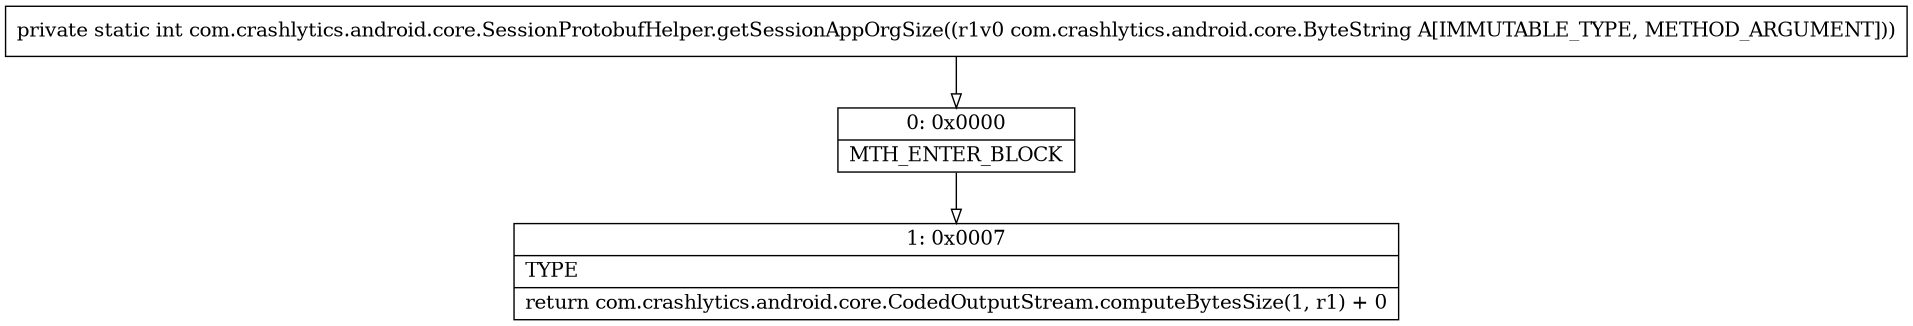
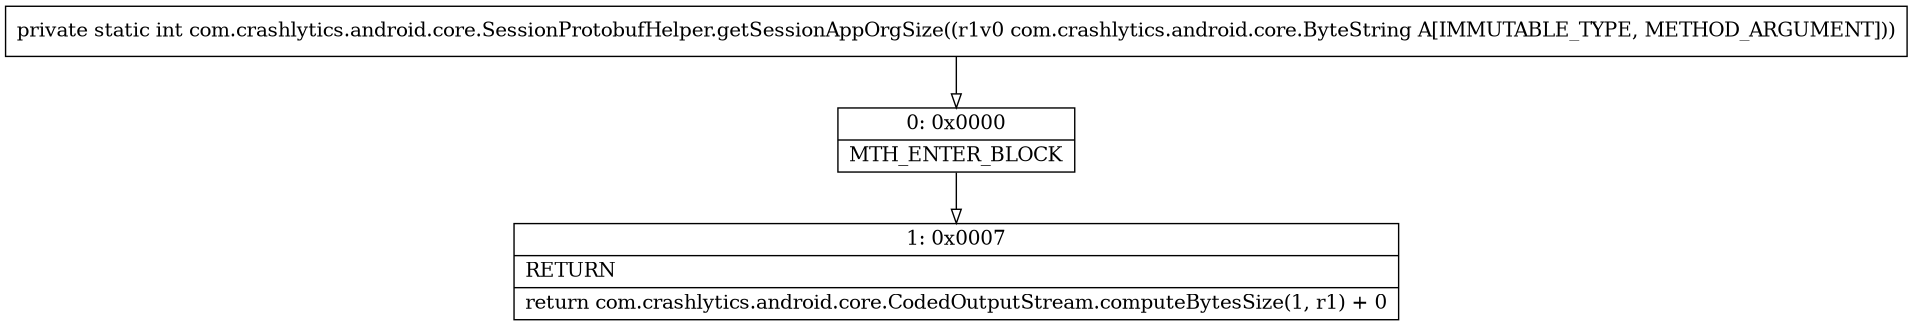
(552, 271) -> (570, 271)
